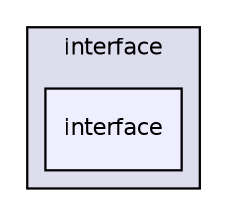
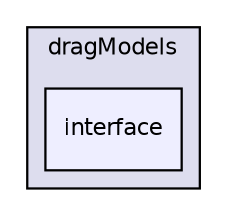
(114, 49) -> (114, 49)
